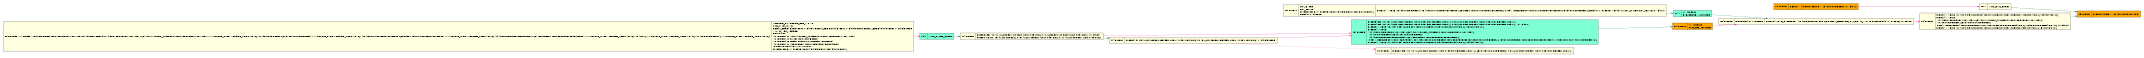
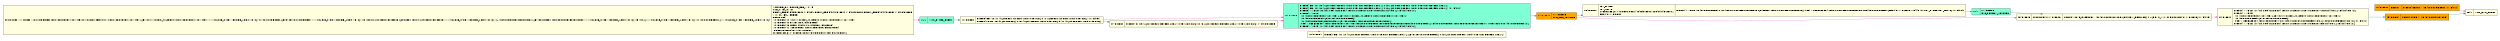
(2043, 9) -> (2456, 14)
none -> (1579, 15)
